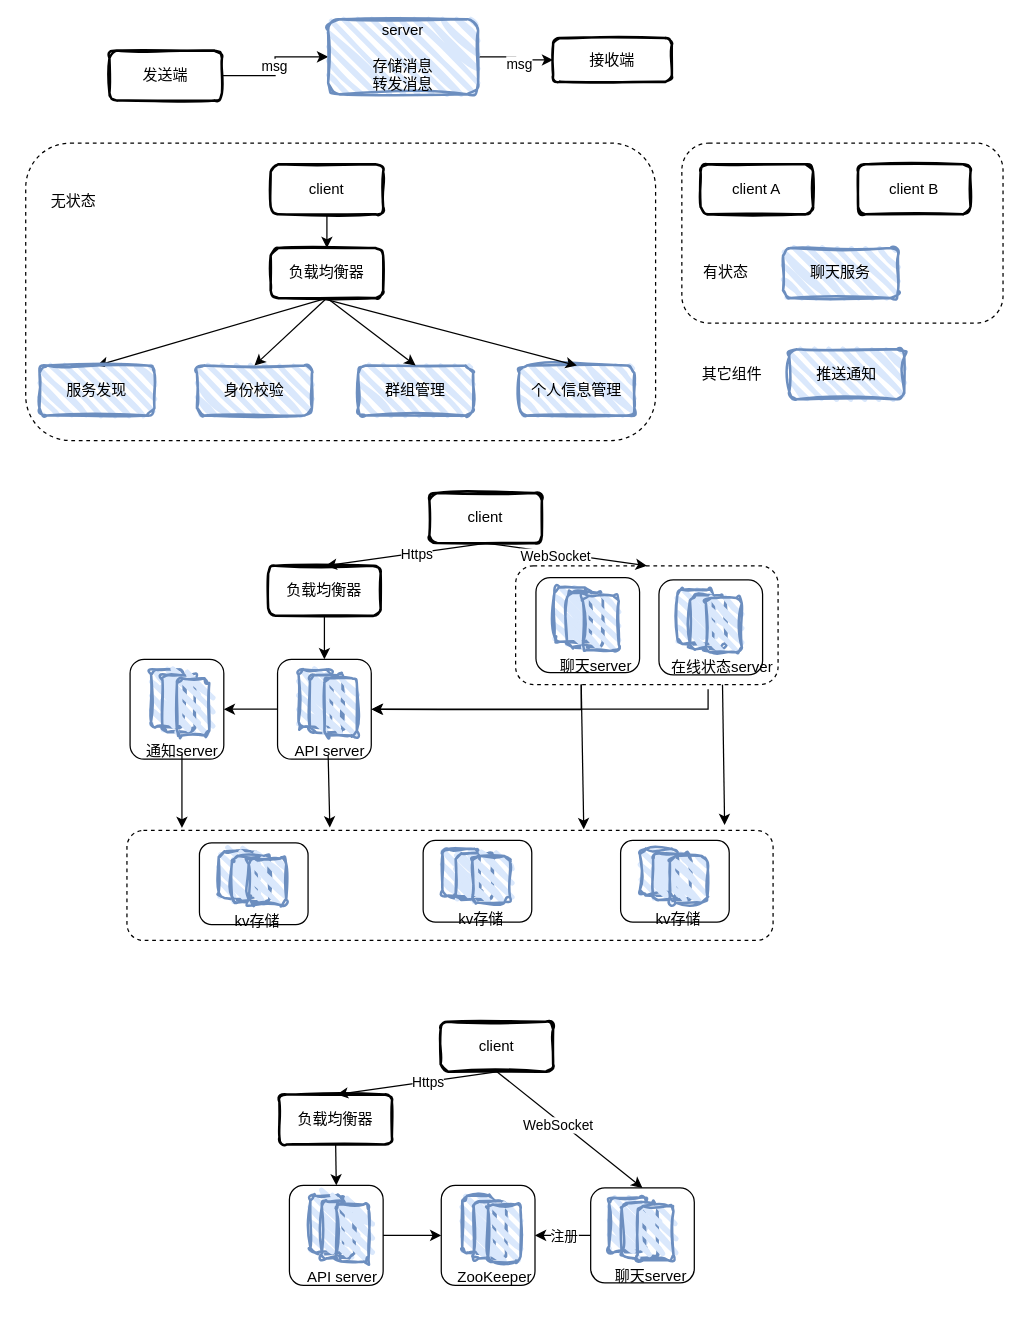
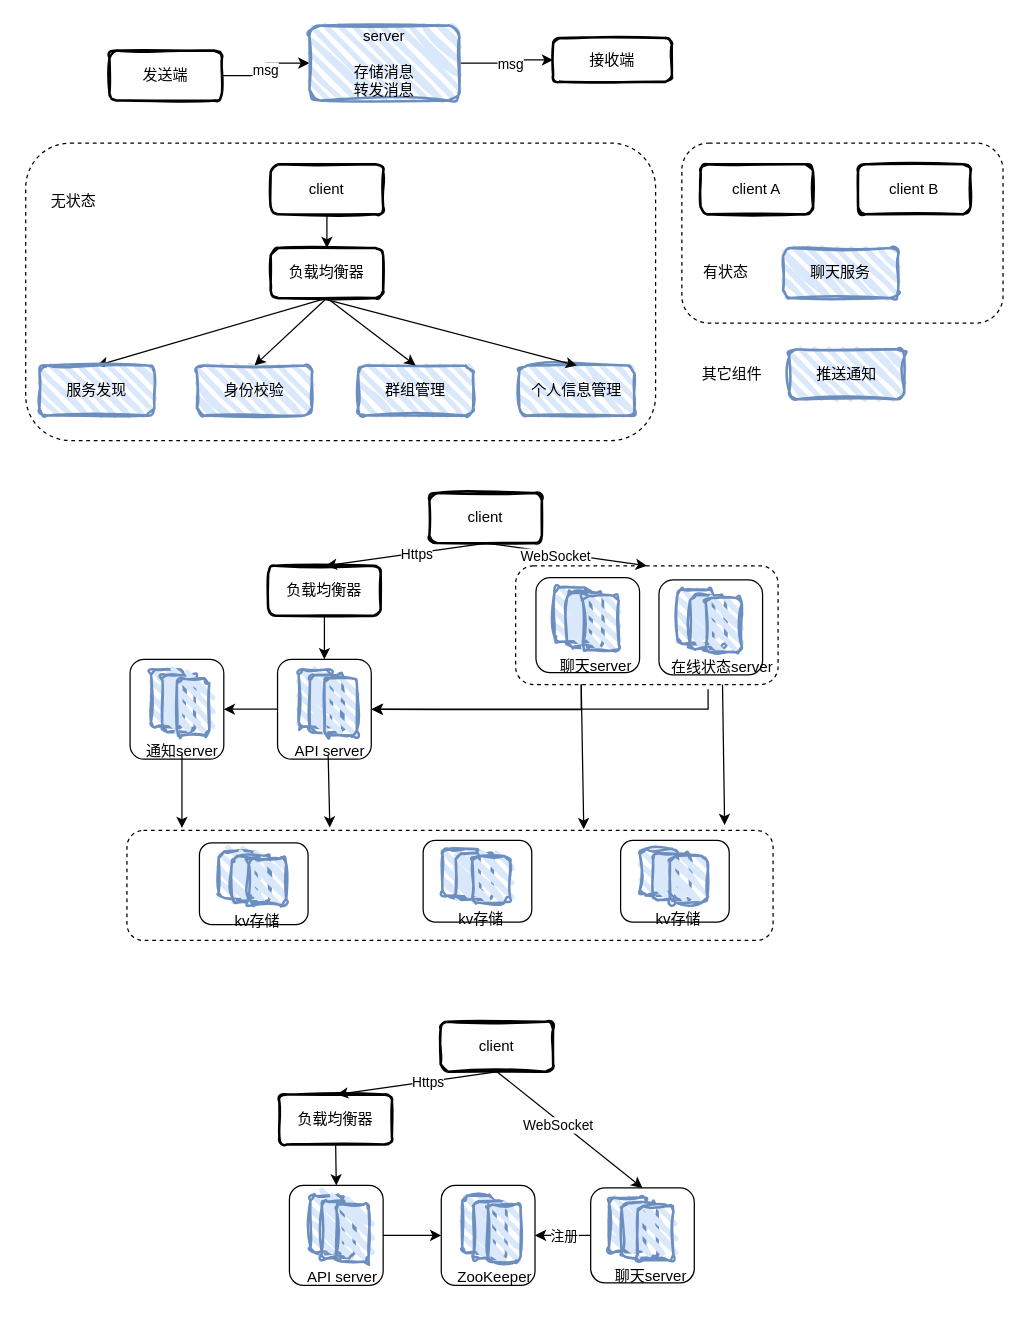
(403, 57) -> (384, 63)
